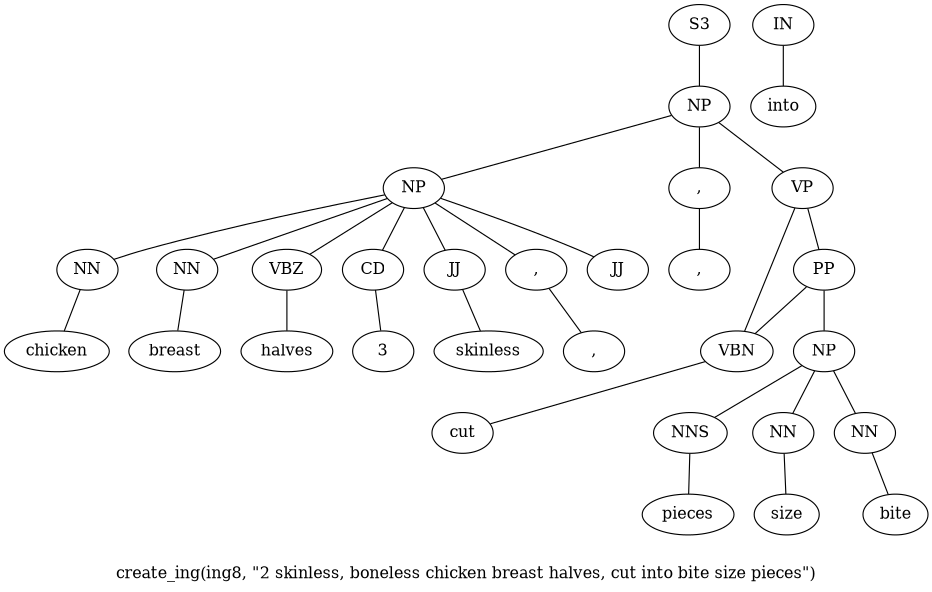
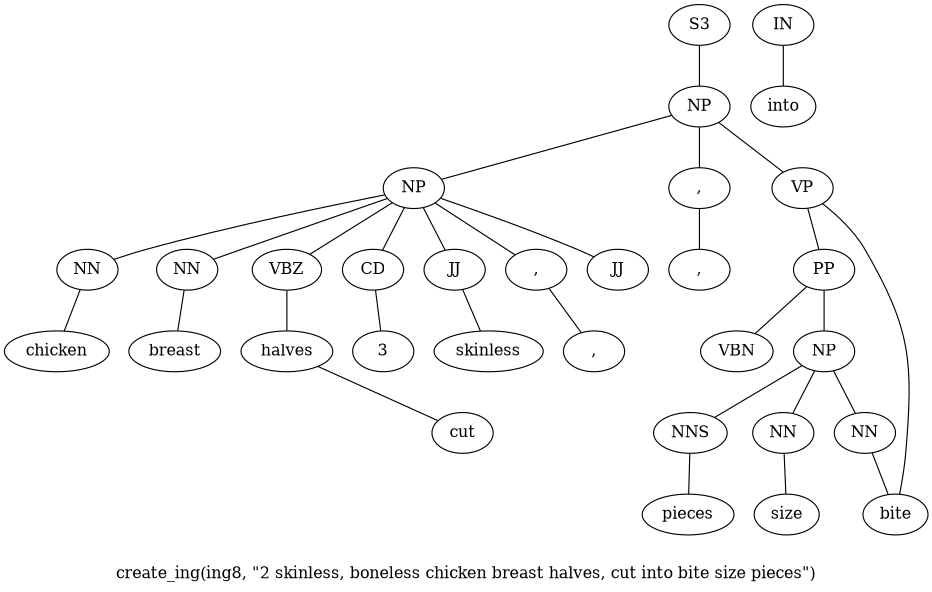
(770, 270) -> (903, 337)
(598, 393) -> (378, 393)
